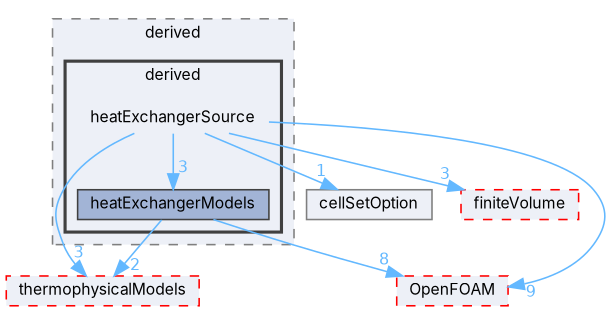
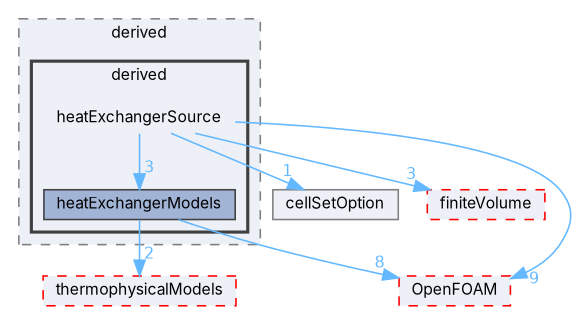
(77, 171) -> none
